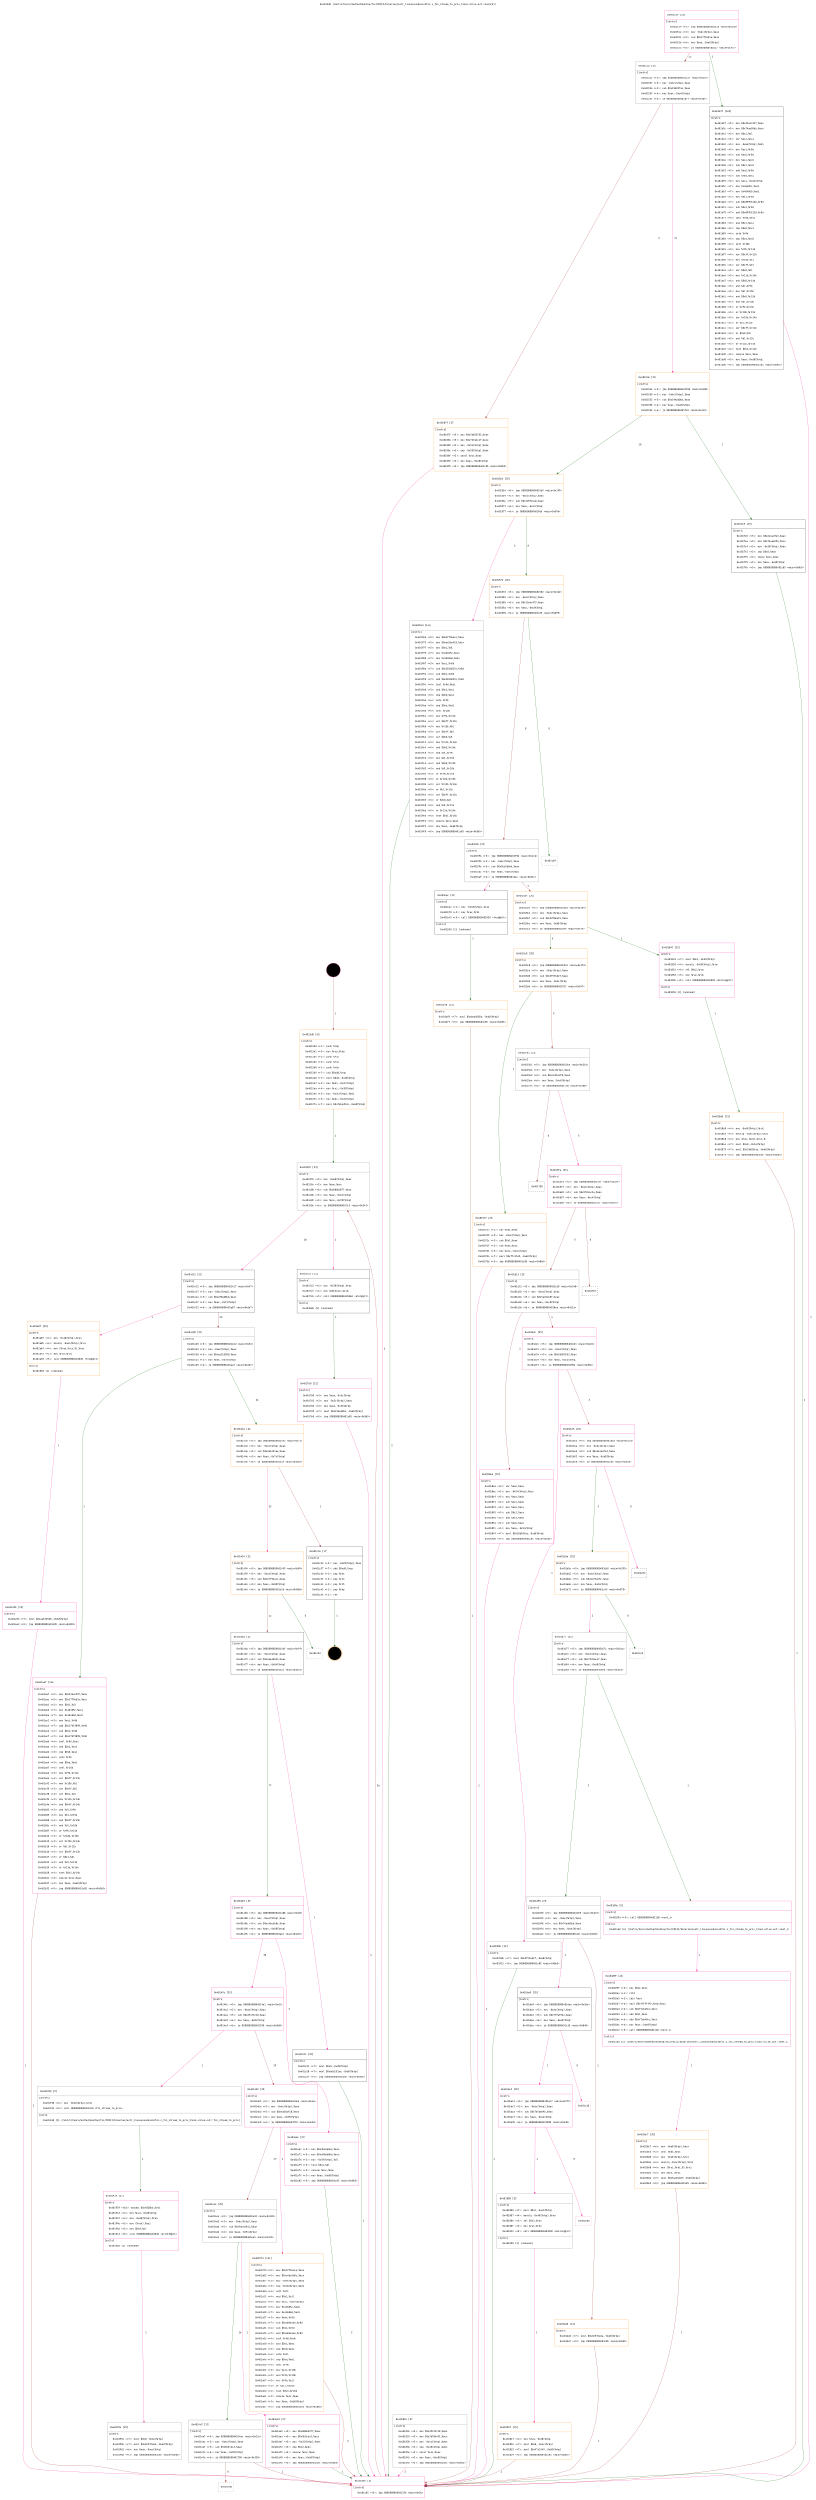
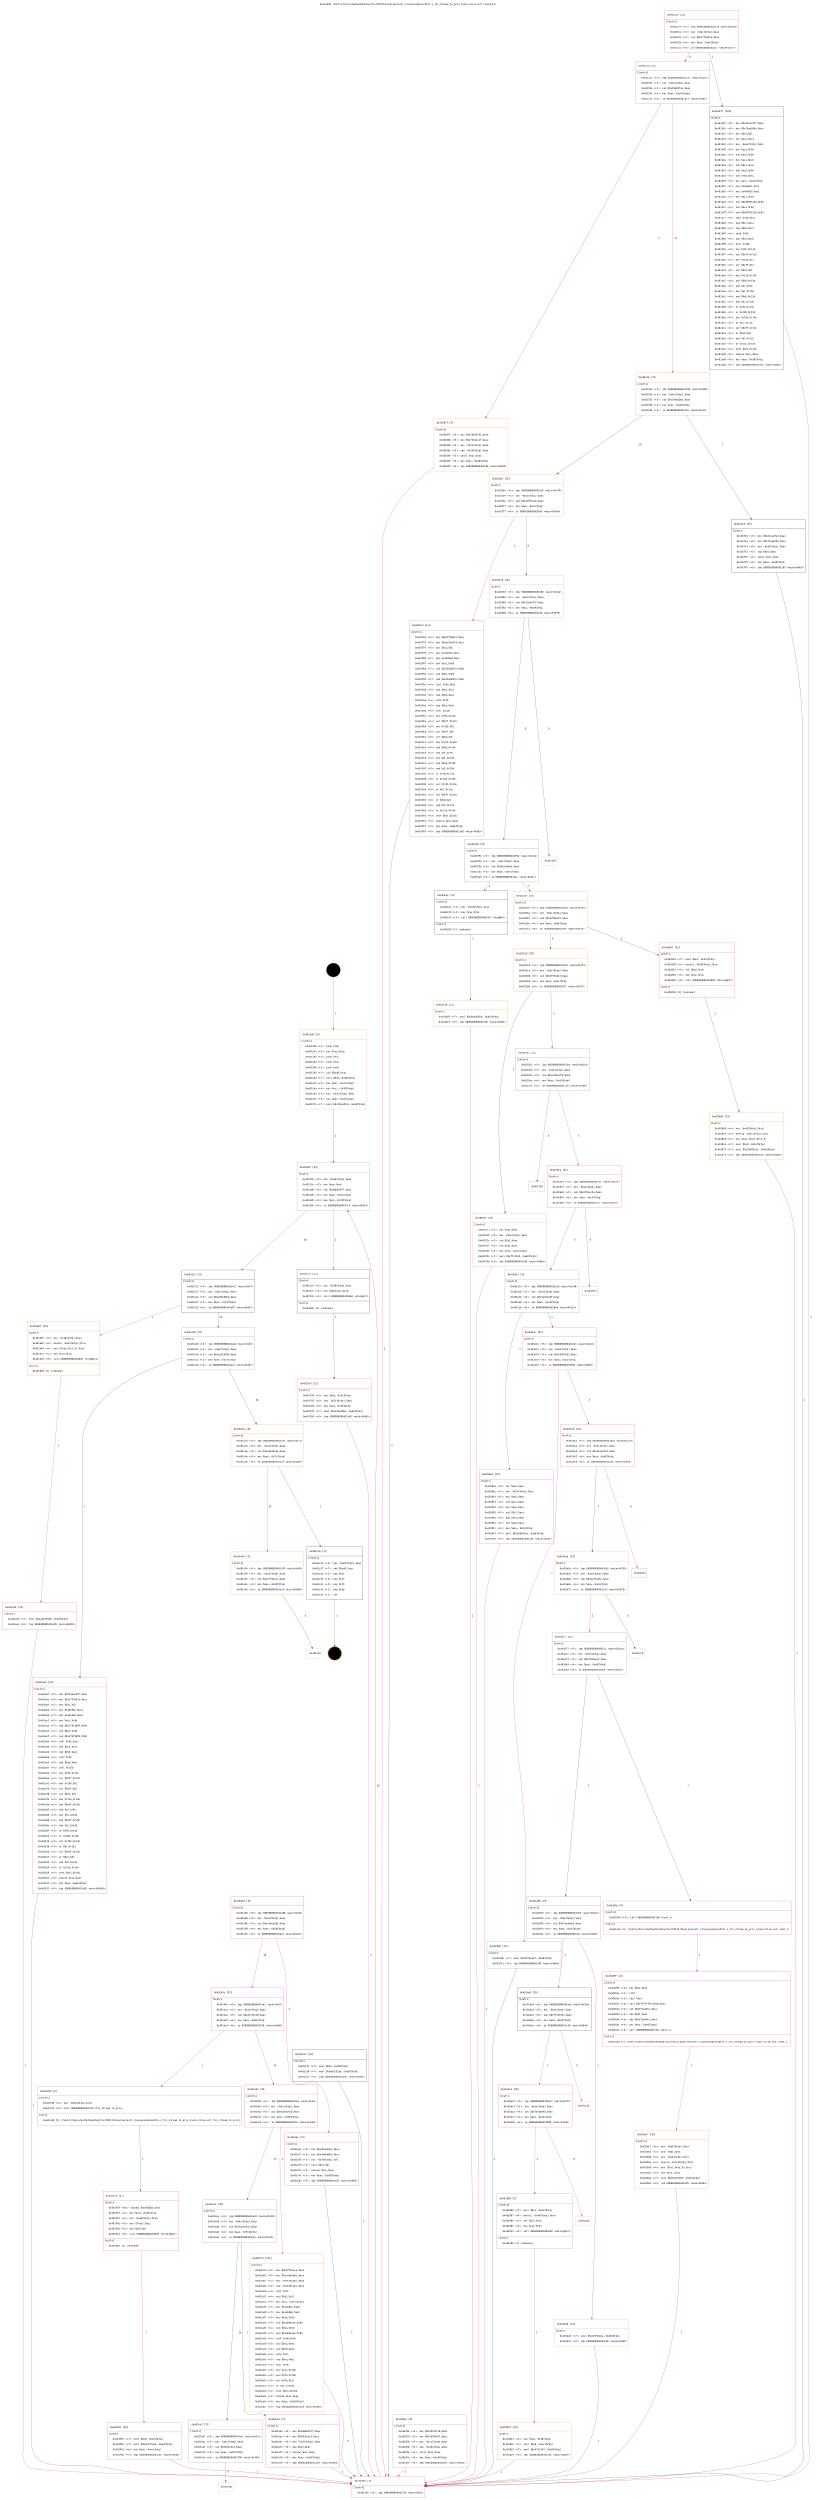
(267, 1654) -> none
(242, 2337) -> (242, 2337)
(301, 2478) -> (259, 2473)
